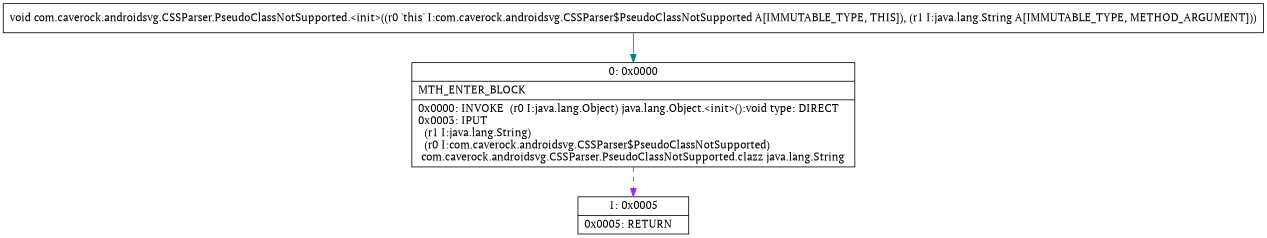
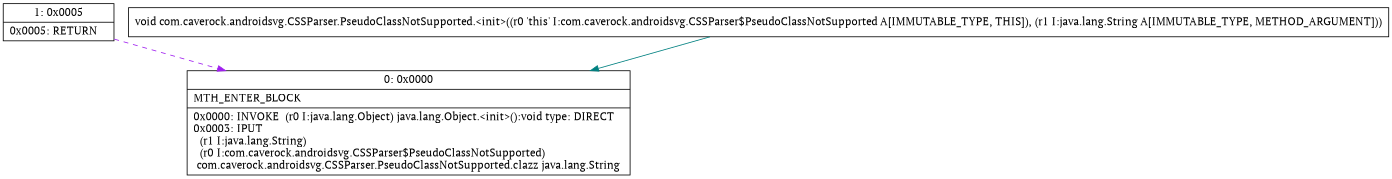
(633, 178) -> (166, 54)
